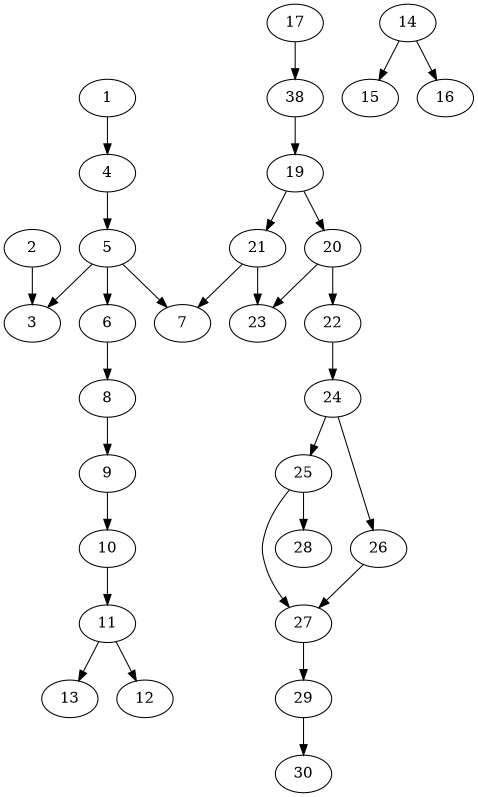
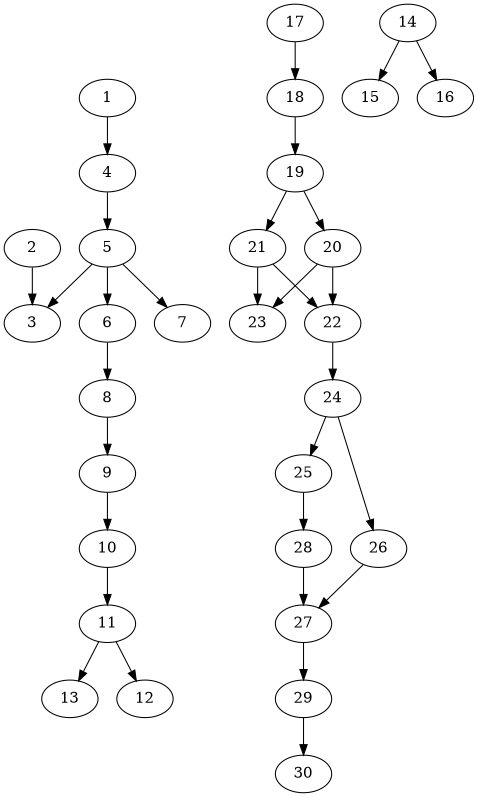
(295, 98) -> (295, 98)
(224, 282) -> (290, 281)
(263, 543) -> (304, 581)
